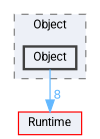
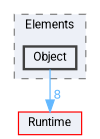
(50, 26) -> (50, 26)
